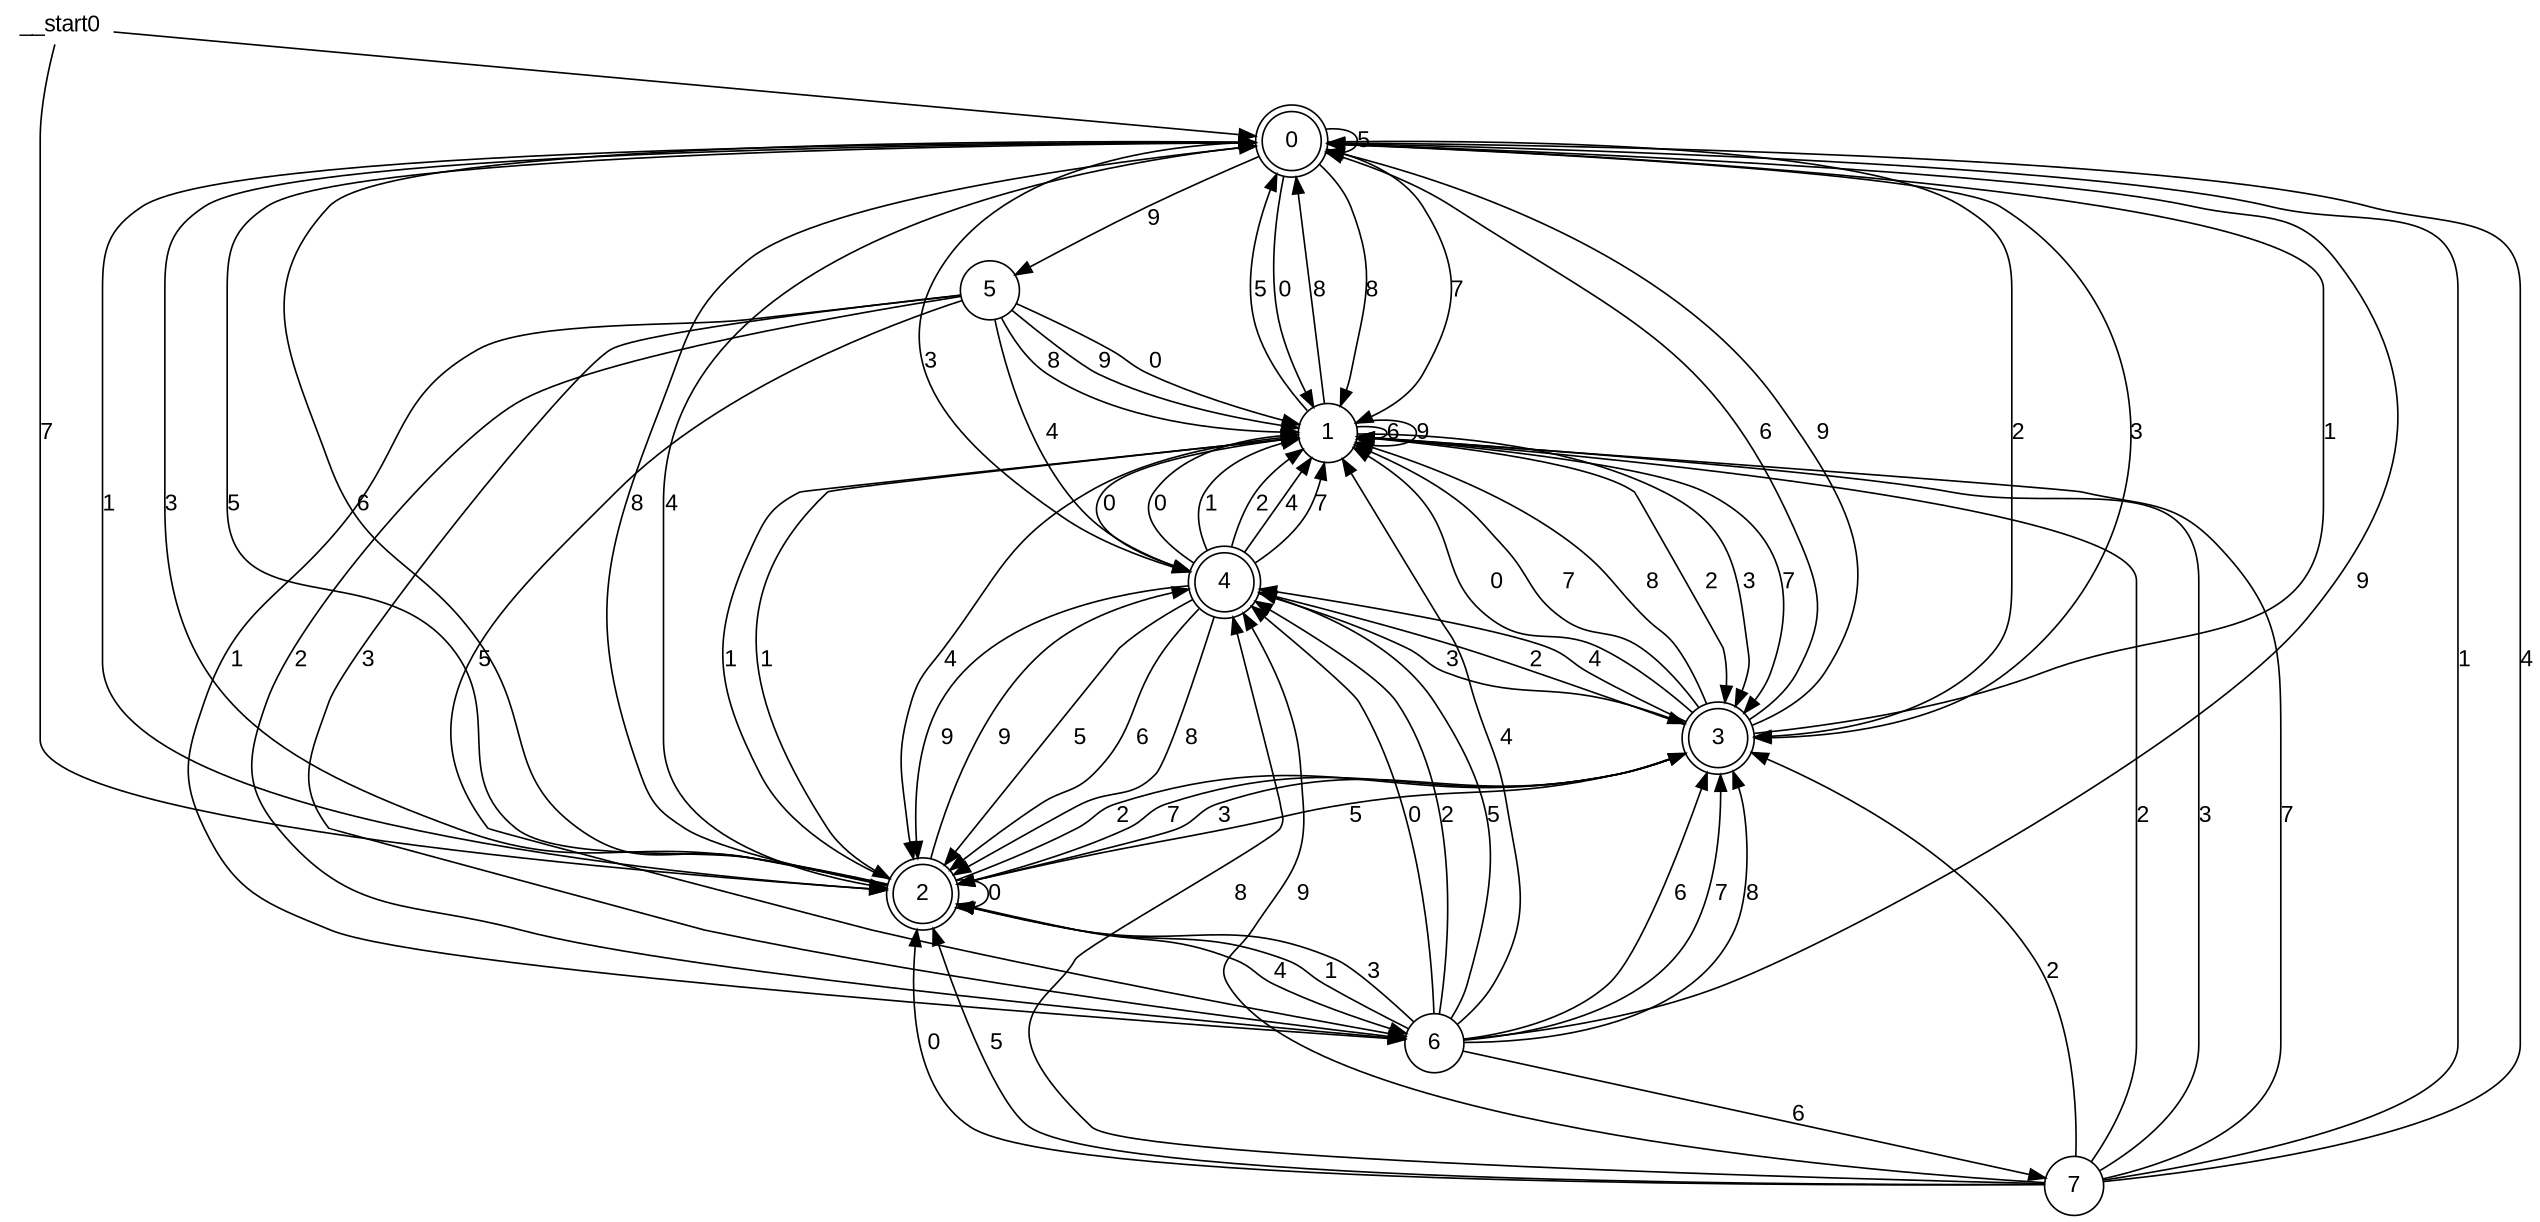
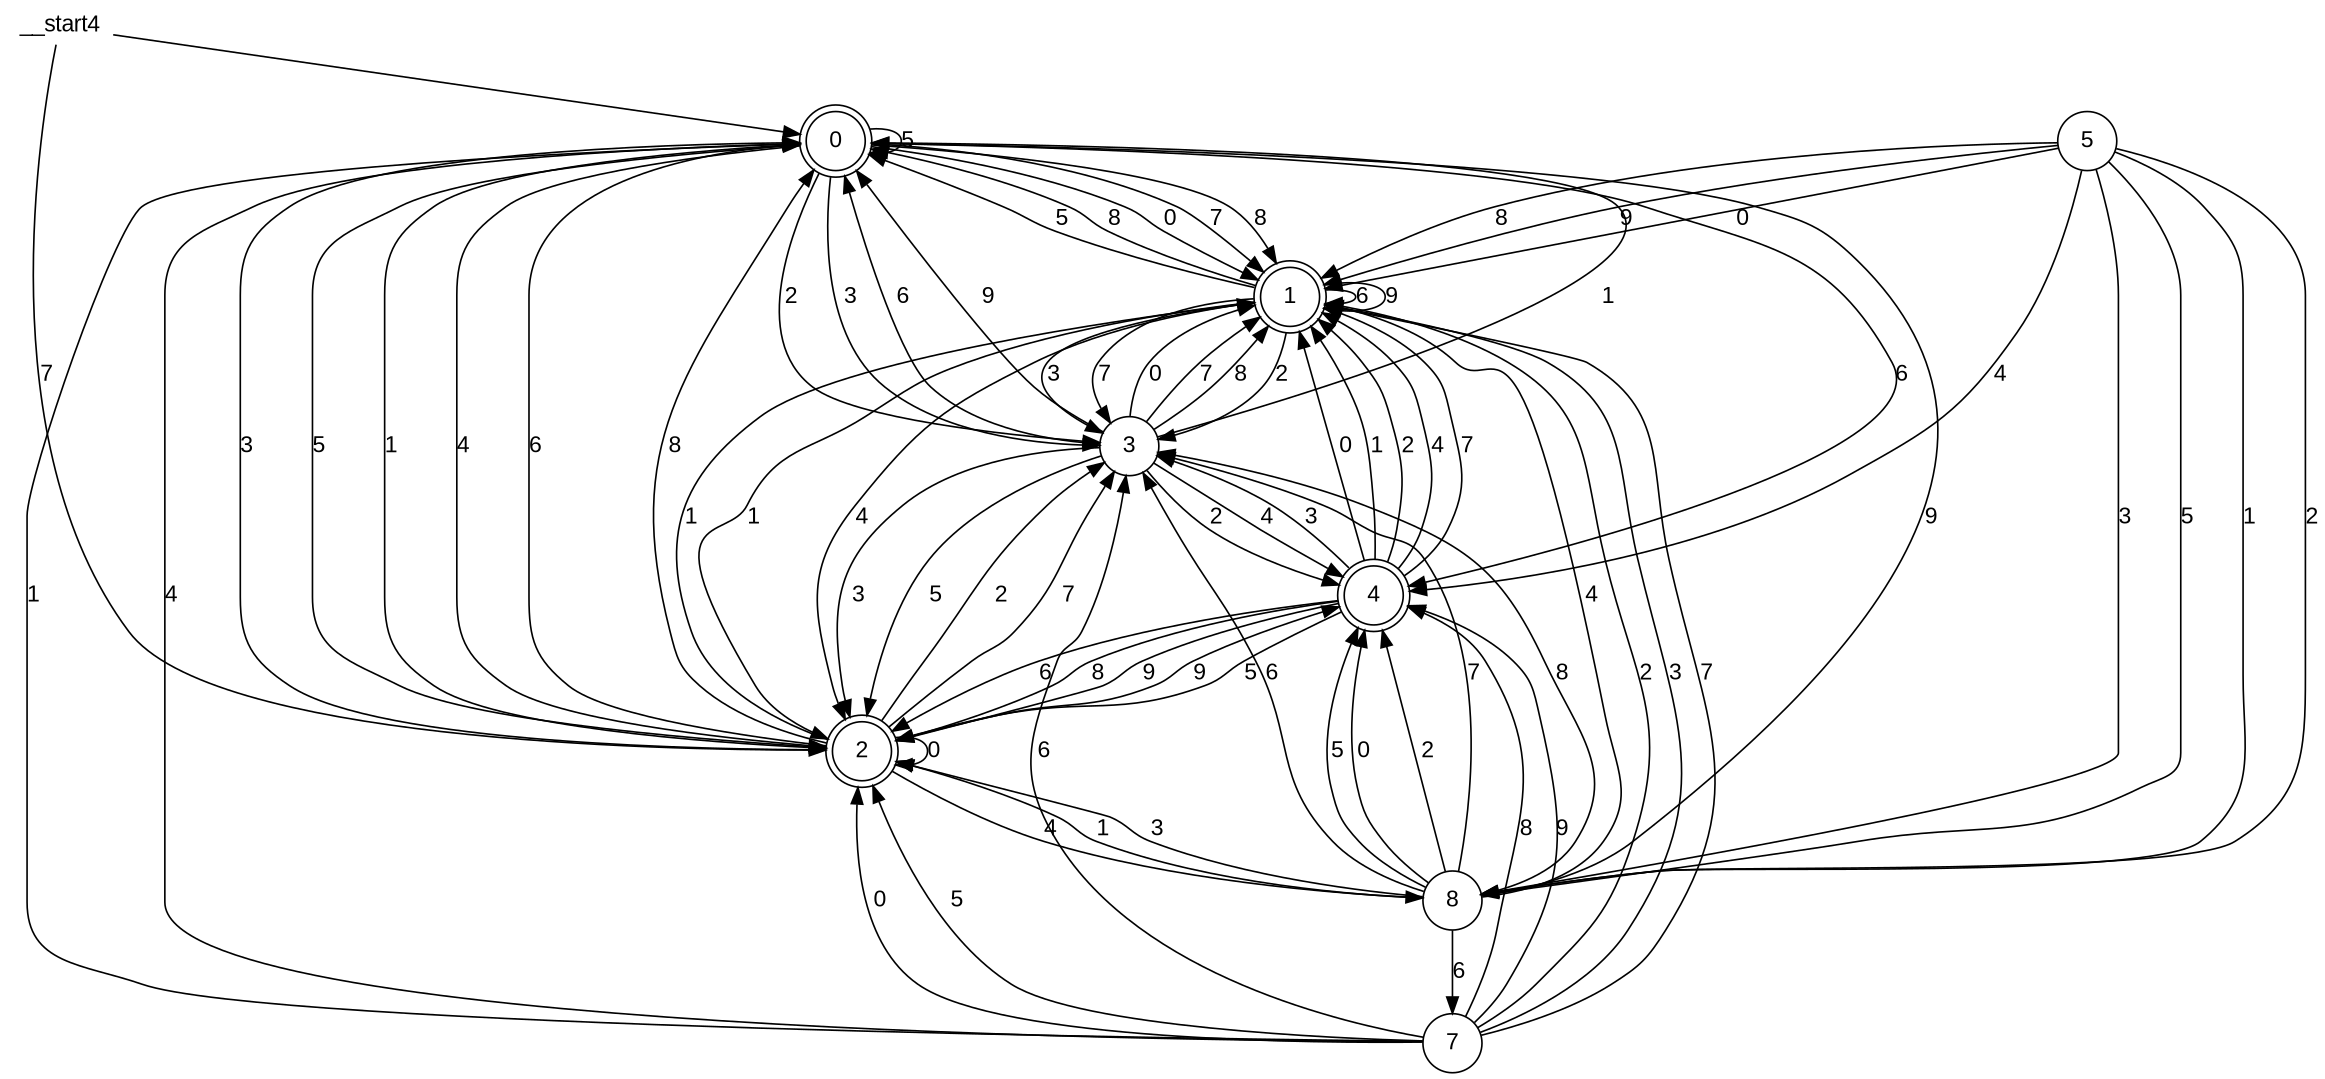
(60, 25) -> (60, 25)
(1143, 209) -> none
(931, 362) -> (1902, 375)
(1328, 433) -> (1290, 297)
(1097, 504) -> none
(1718, 738) -> (1129, 446)
(2053, 972) -> (1044, 751)
(1434, 1043) -> (1452, 901)
